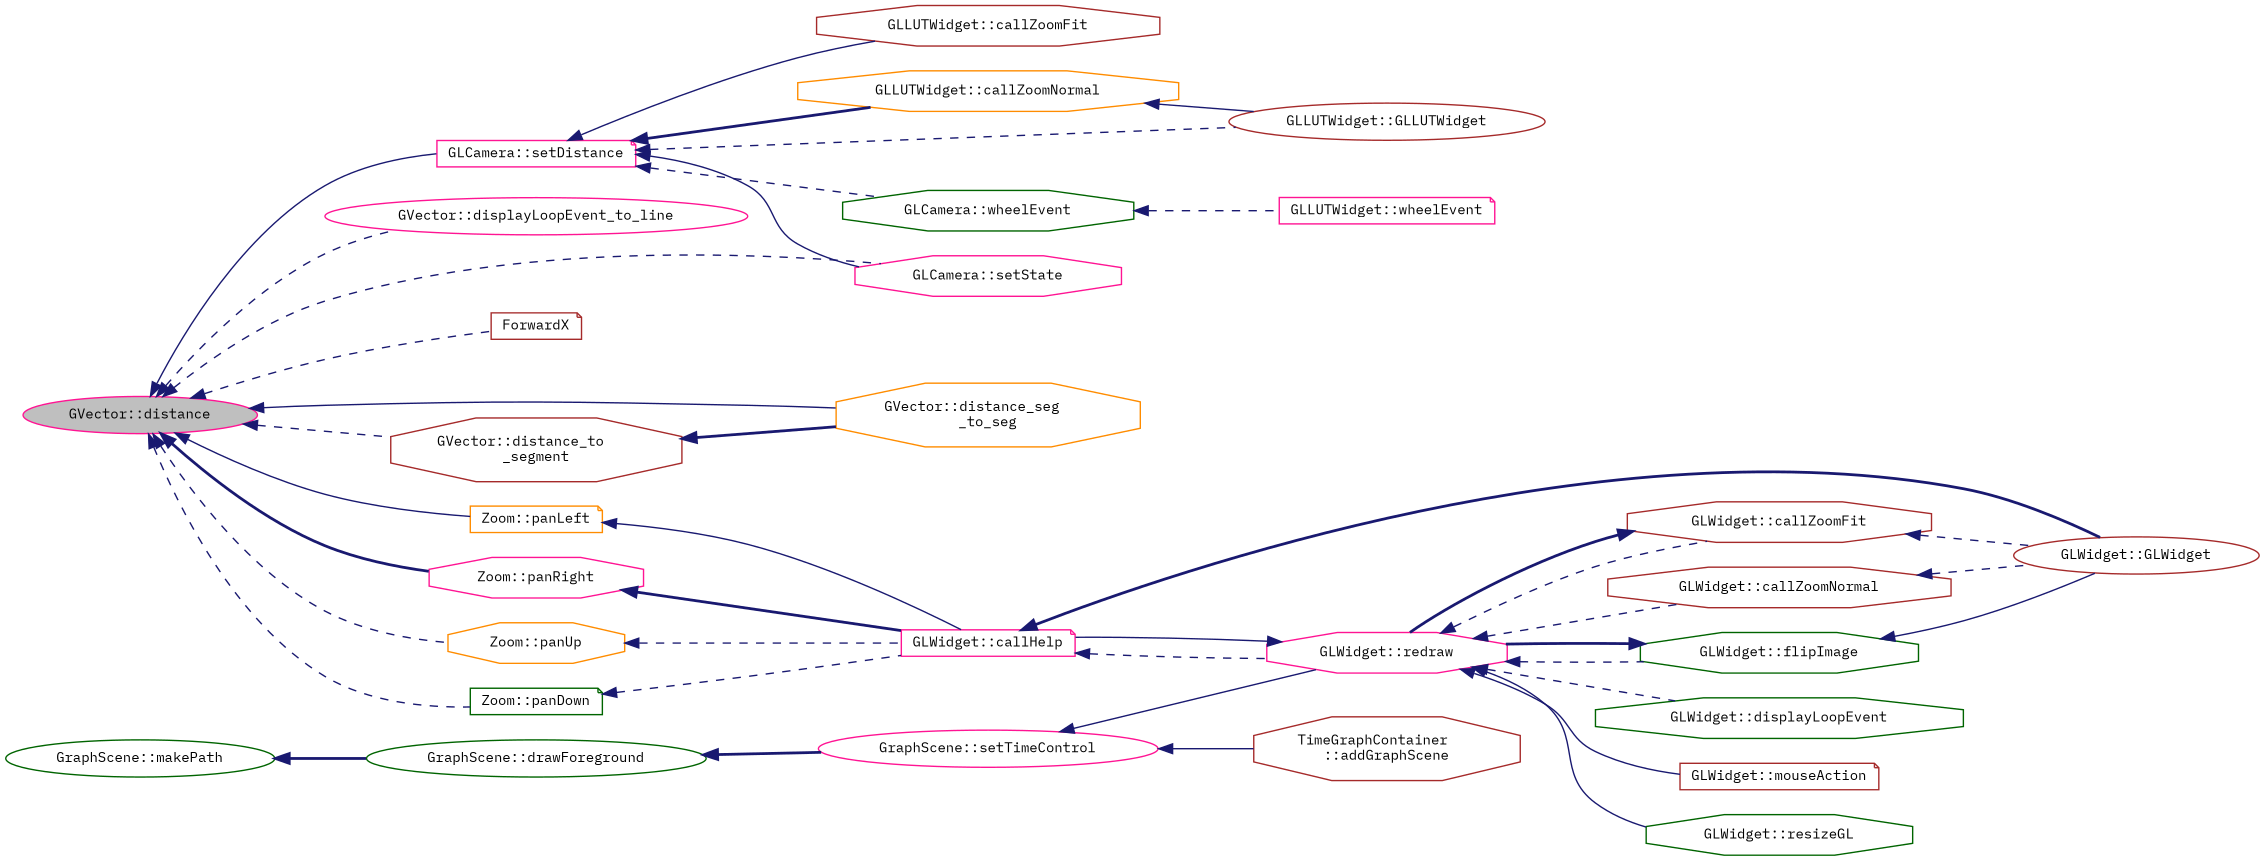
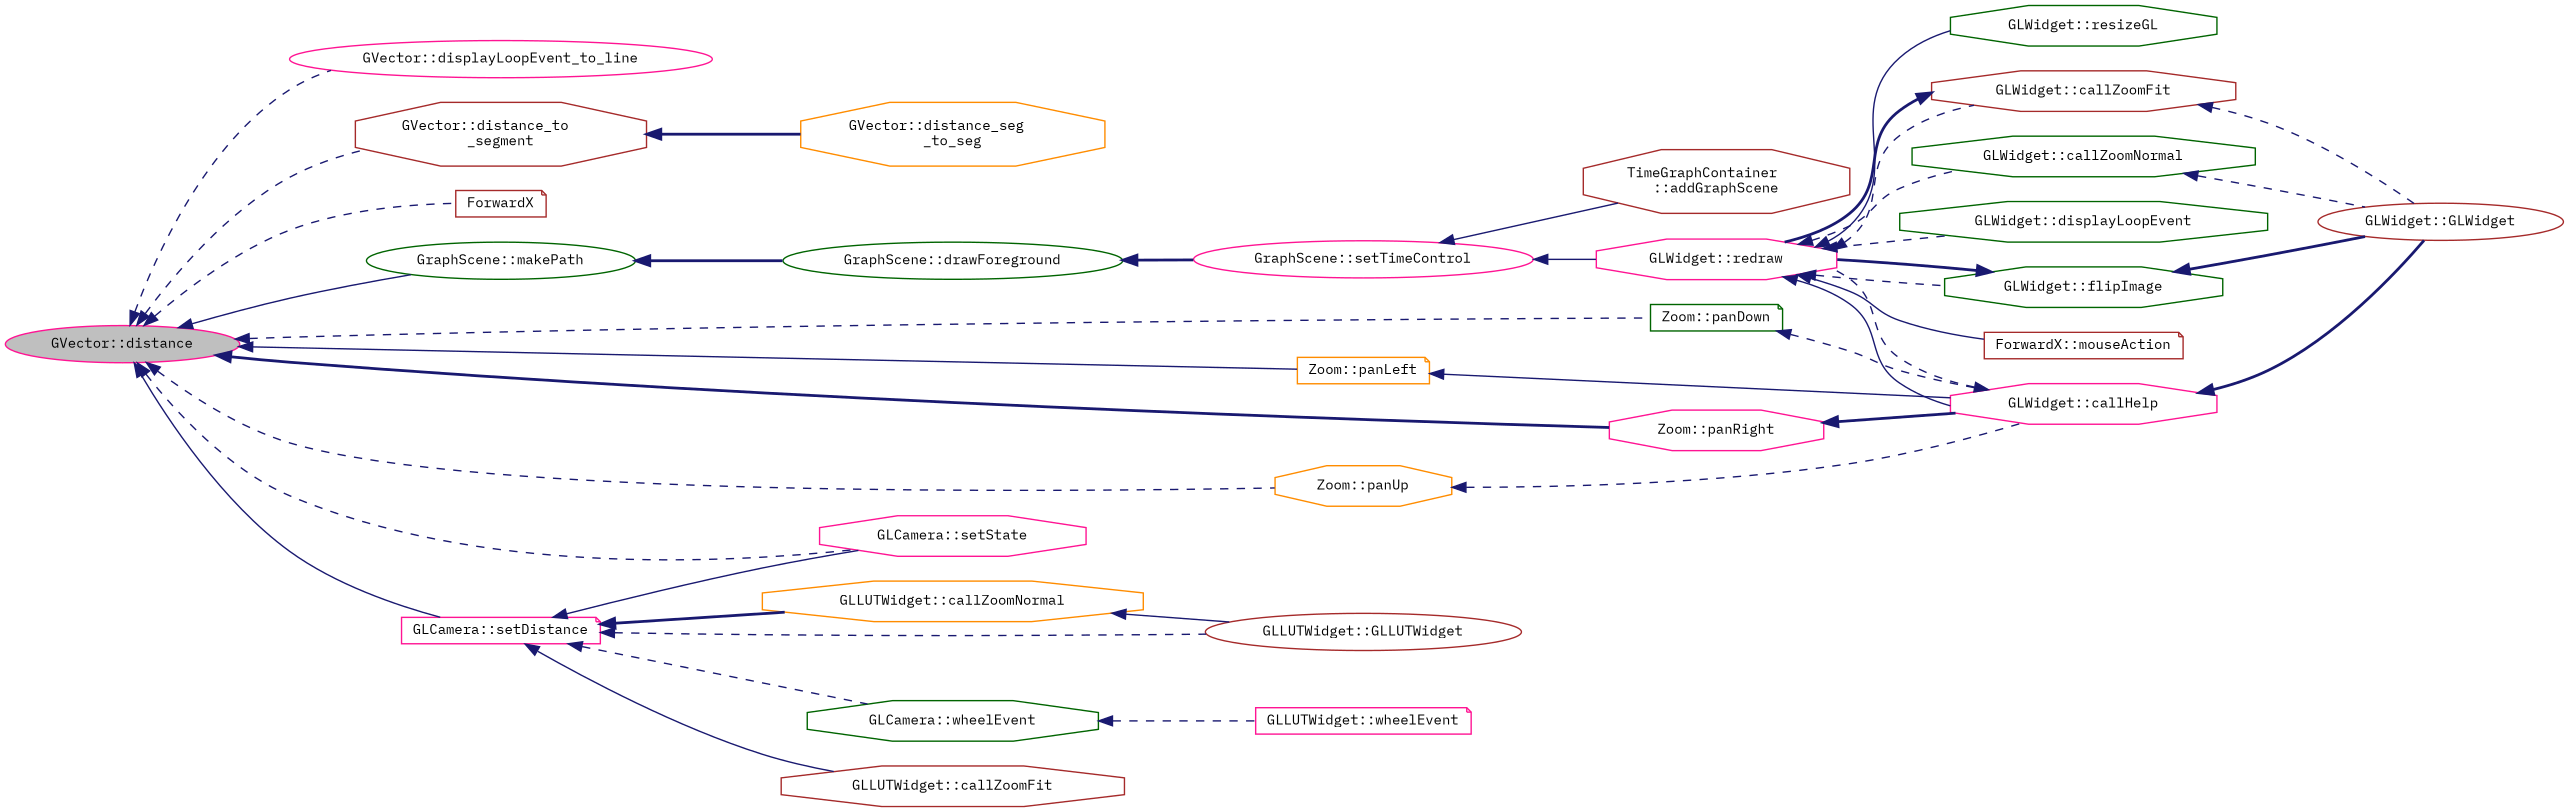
(550, 402) -> (301, 296)
(1779, 587) -> (2084, 156)
(1997, 611) -> (2277, 253)
(988, 643) -> (2084, 404)
(1779, 777) -> (2084, 346)
